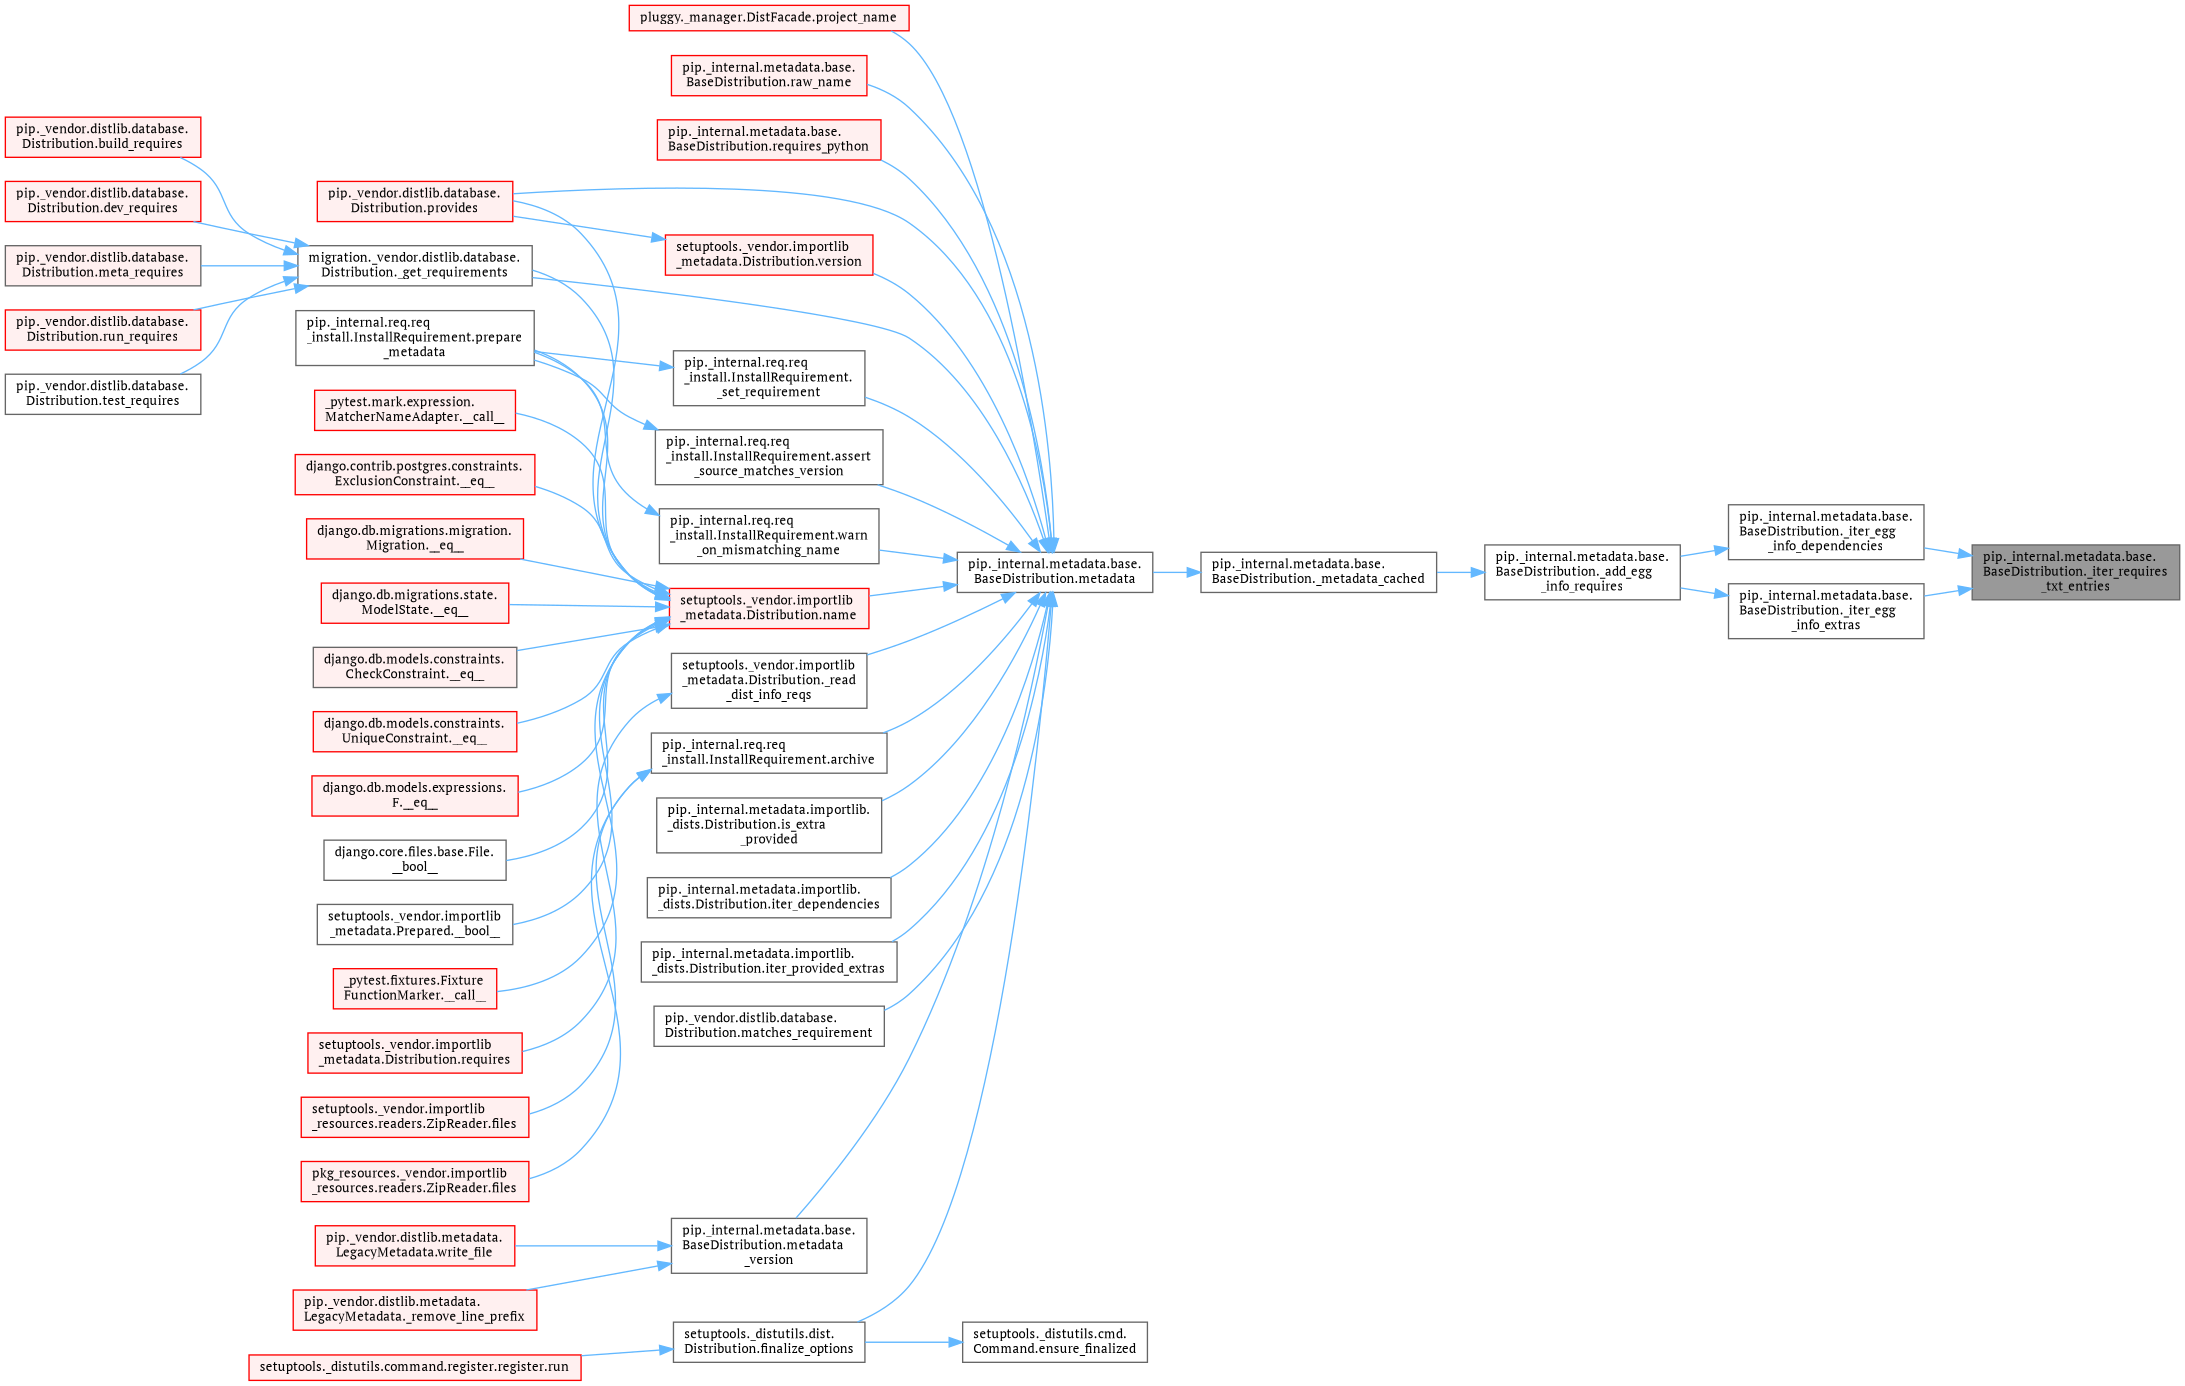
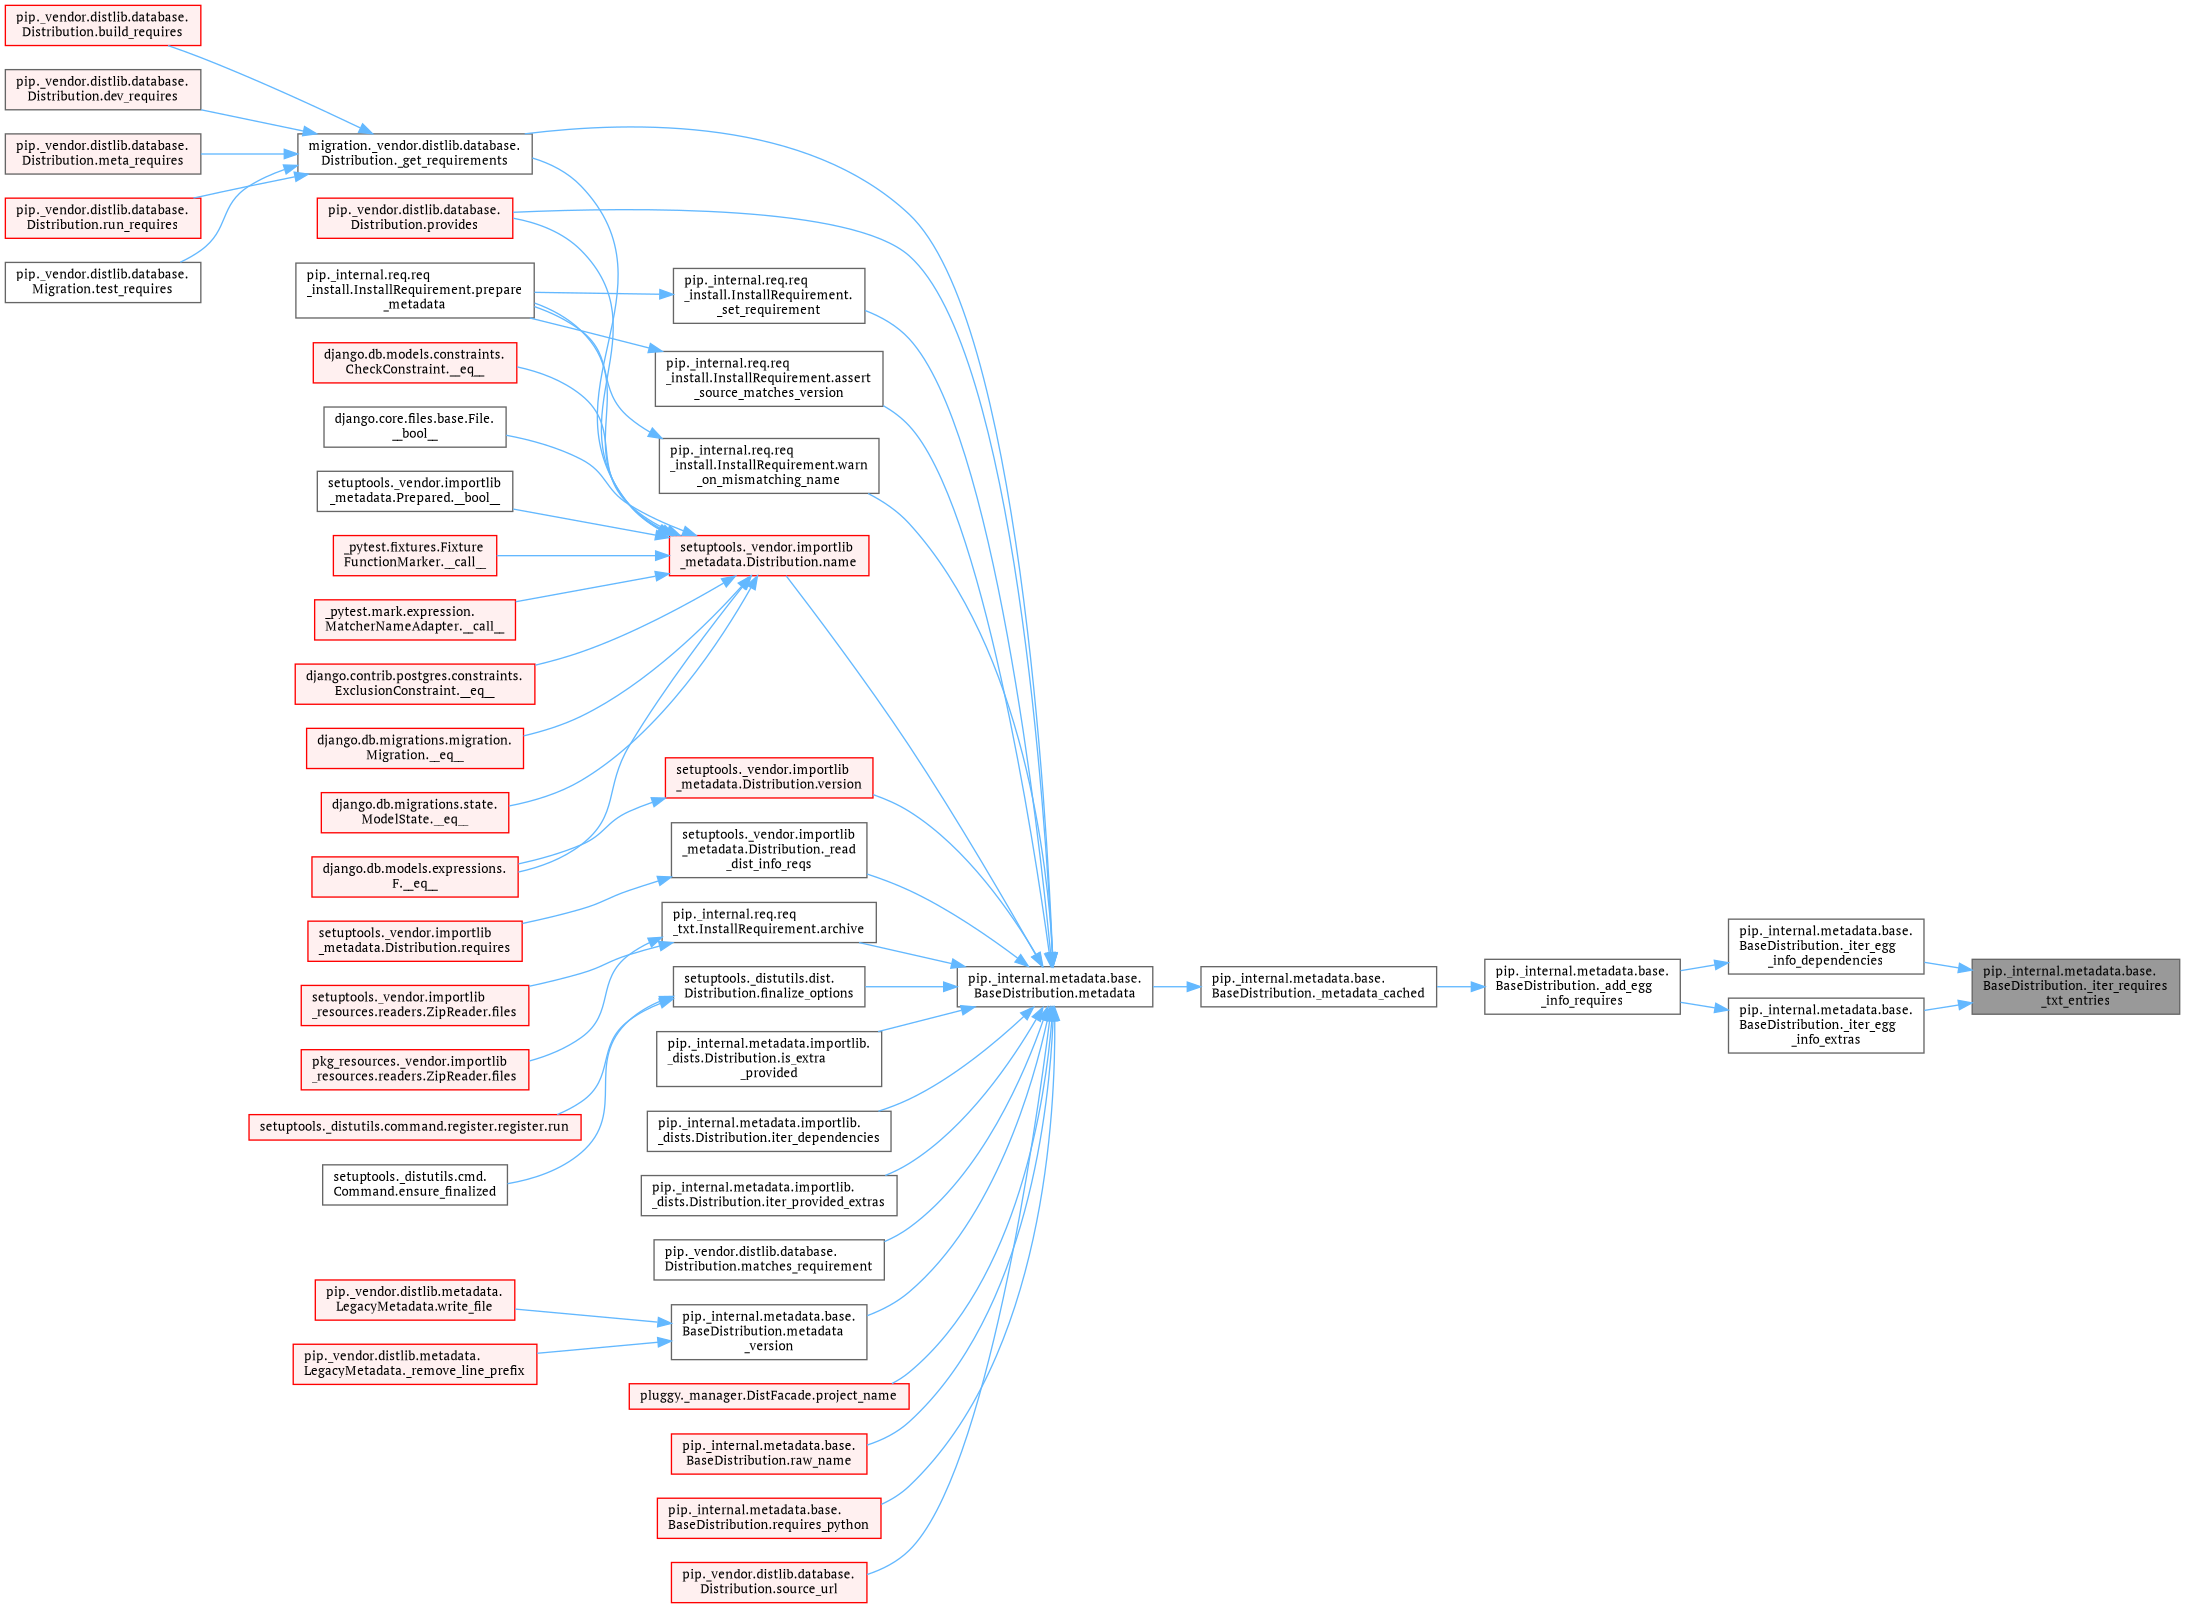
(103, 202) -> (103, 90)
(589, 228) -> (612, 822)
(103, 394) -> (103, 283)
(415, 667) -> (415, 363)
(415, 732) -> none
(769, 753) -> (769, 922)
(907, 1342) -> (604, 1109)
none -> (769, 1583)
